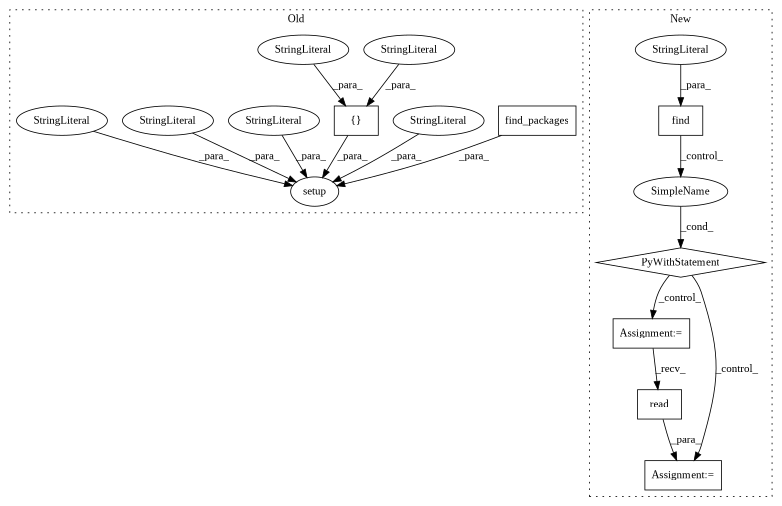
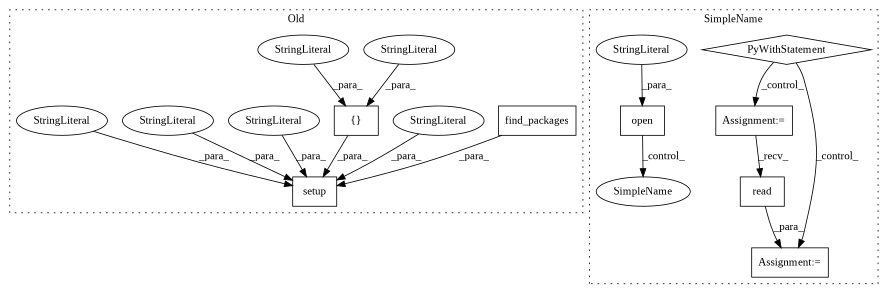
(681, 19) -> (734, 19)
(681, 121) -> (642, 121)
(315, 192) -> (315, 192)
(681, 223) -> none
